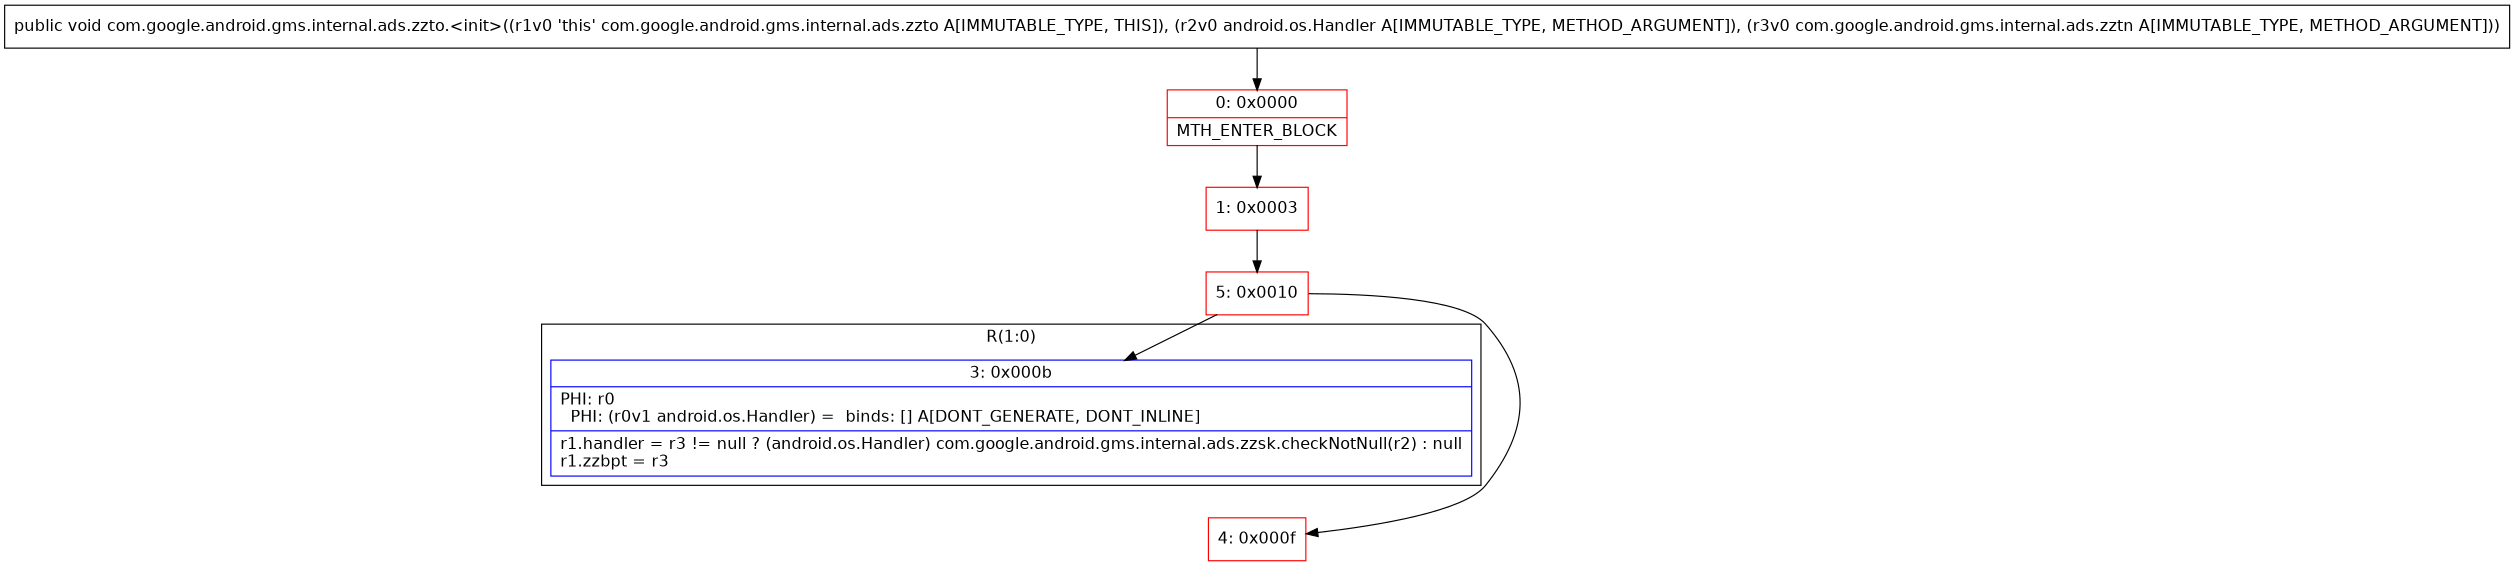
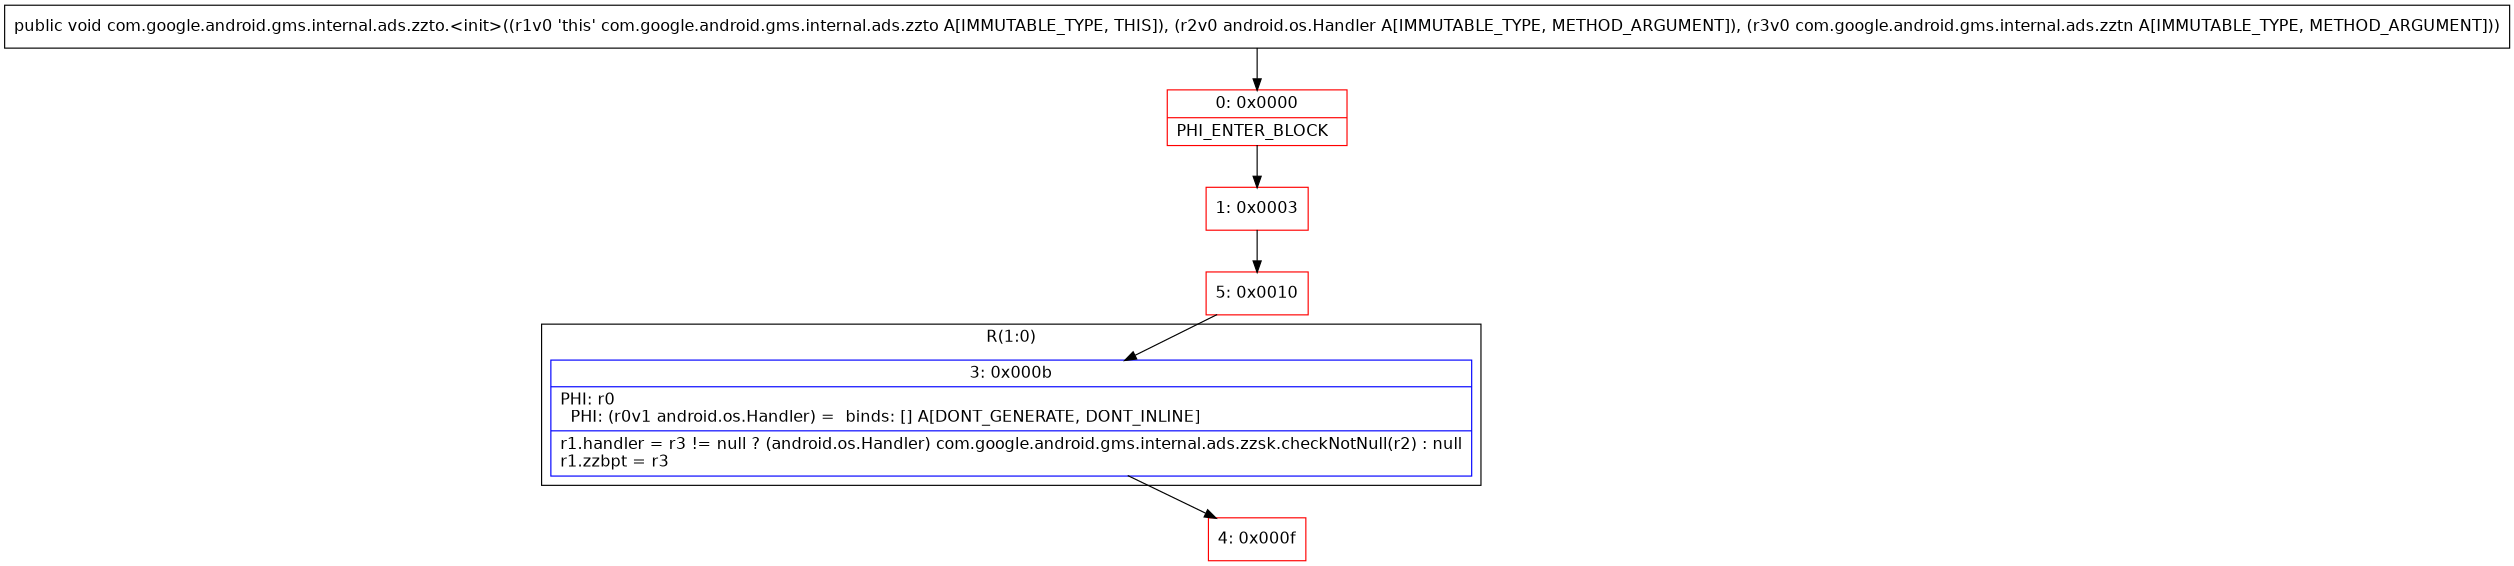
(1257, 131) -> (1252, 131)
(1520, 402) -> (1167, 494)
